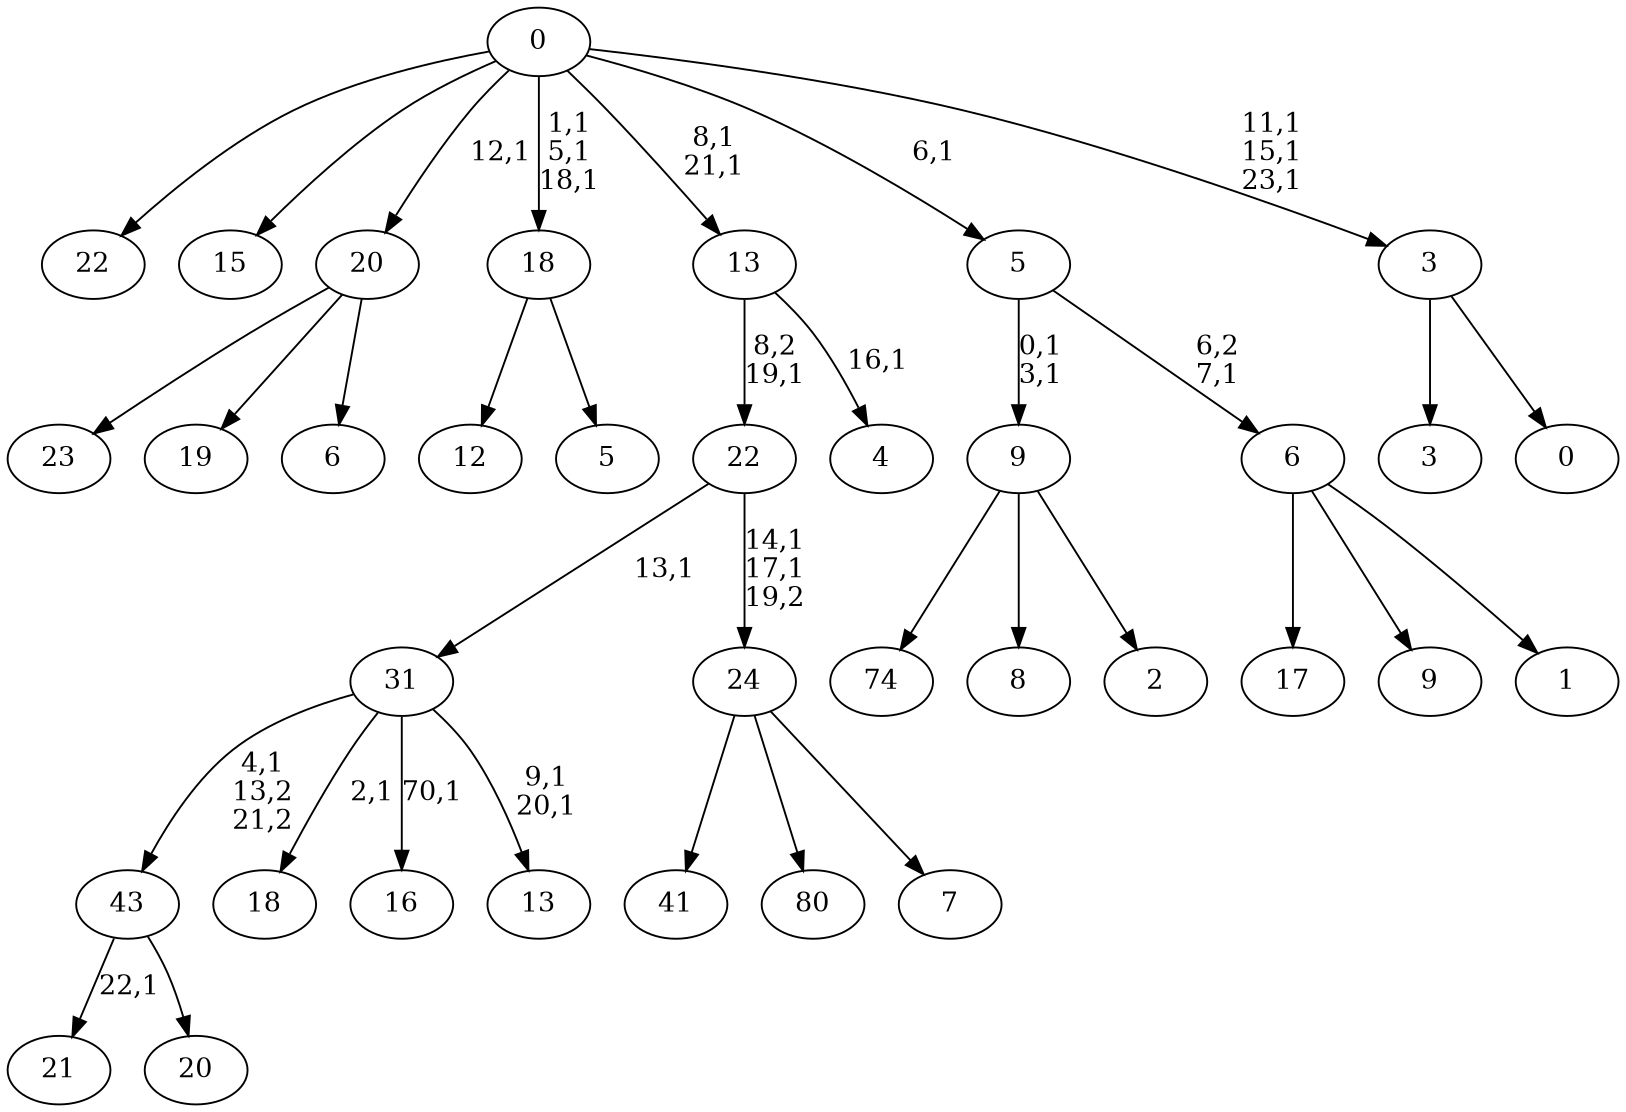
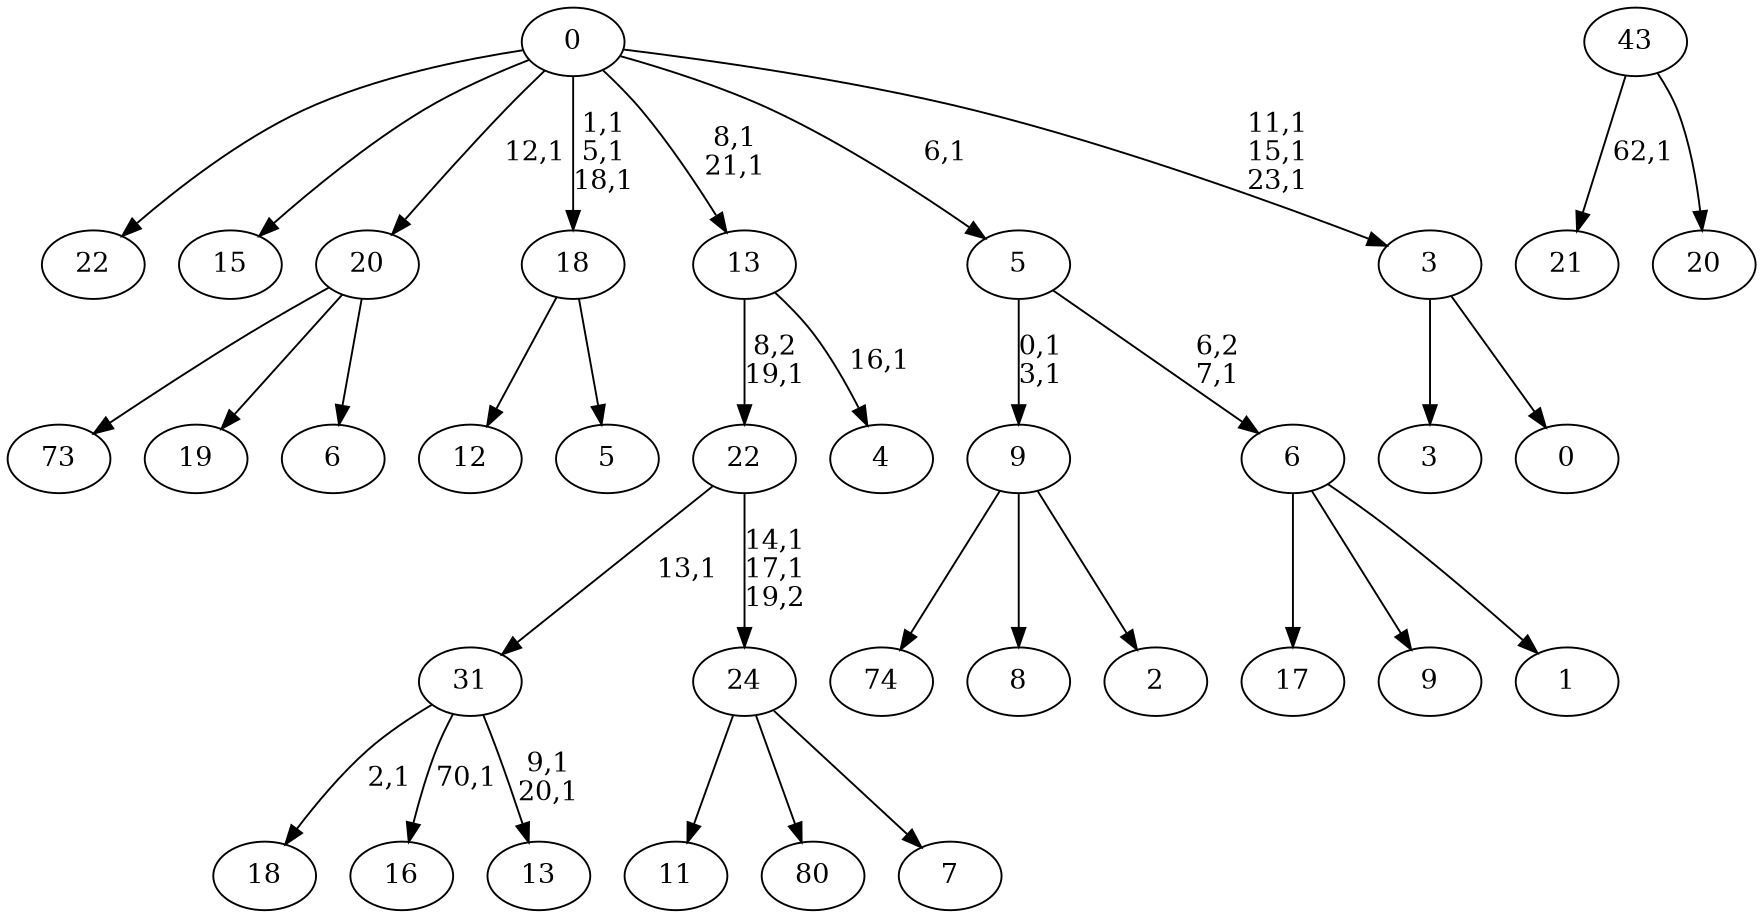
(59, 459) -> (59, 459)
(233, 750) -> none
(676, 904) -> (676, 876)
(129, 987) -> (1643, 153)
